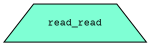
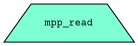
(75, 23) -> (69, 23)
